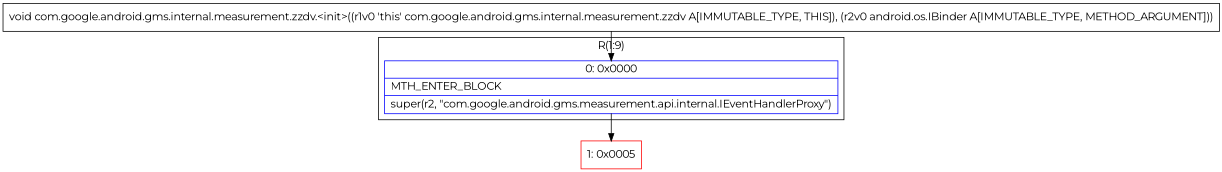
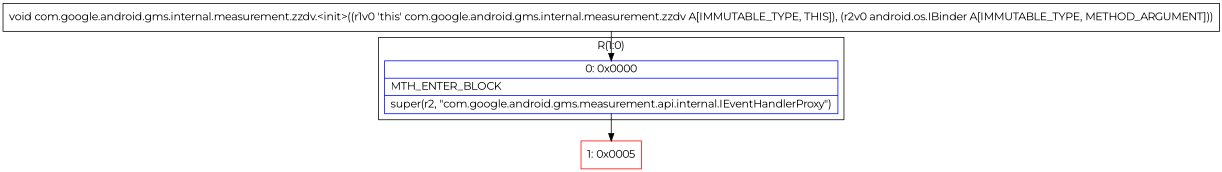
(611, 46) -> (611, 46)
